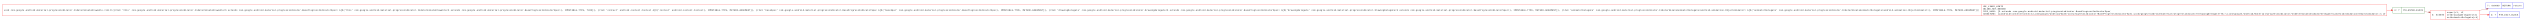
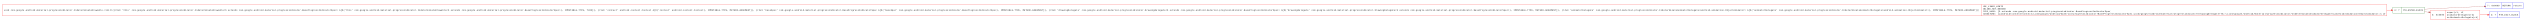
(2483, 10) -> (2454, 8)
(2462, 15) -> (2461, 15)
